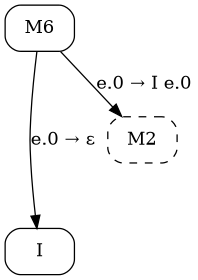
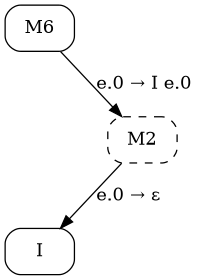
(30, 133) -> (96, 191)
